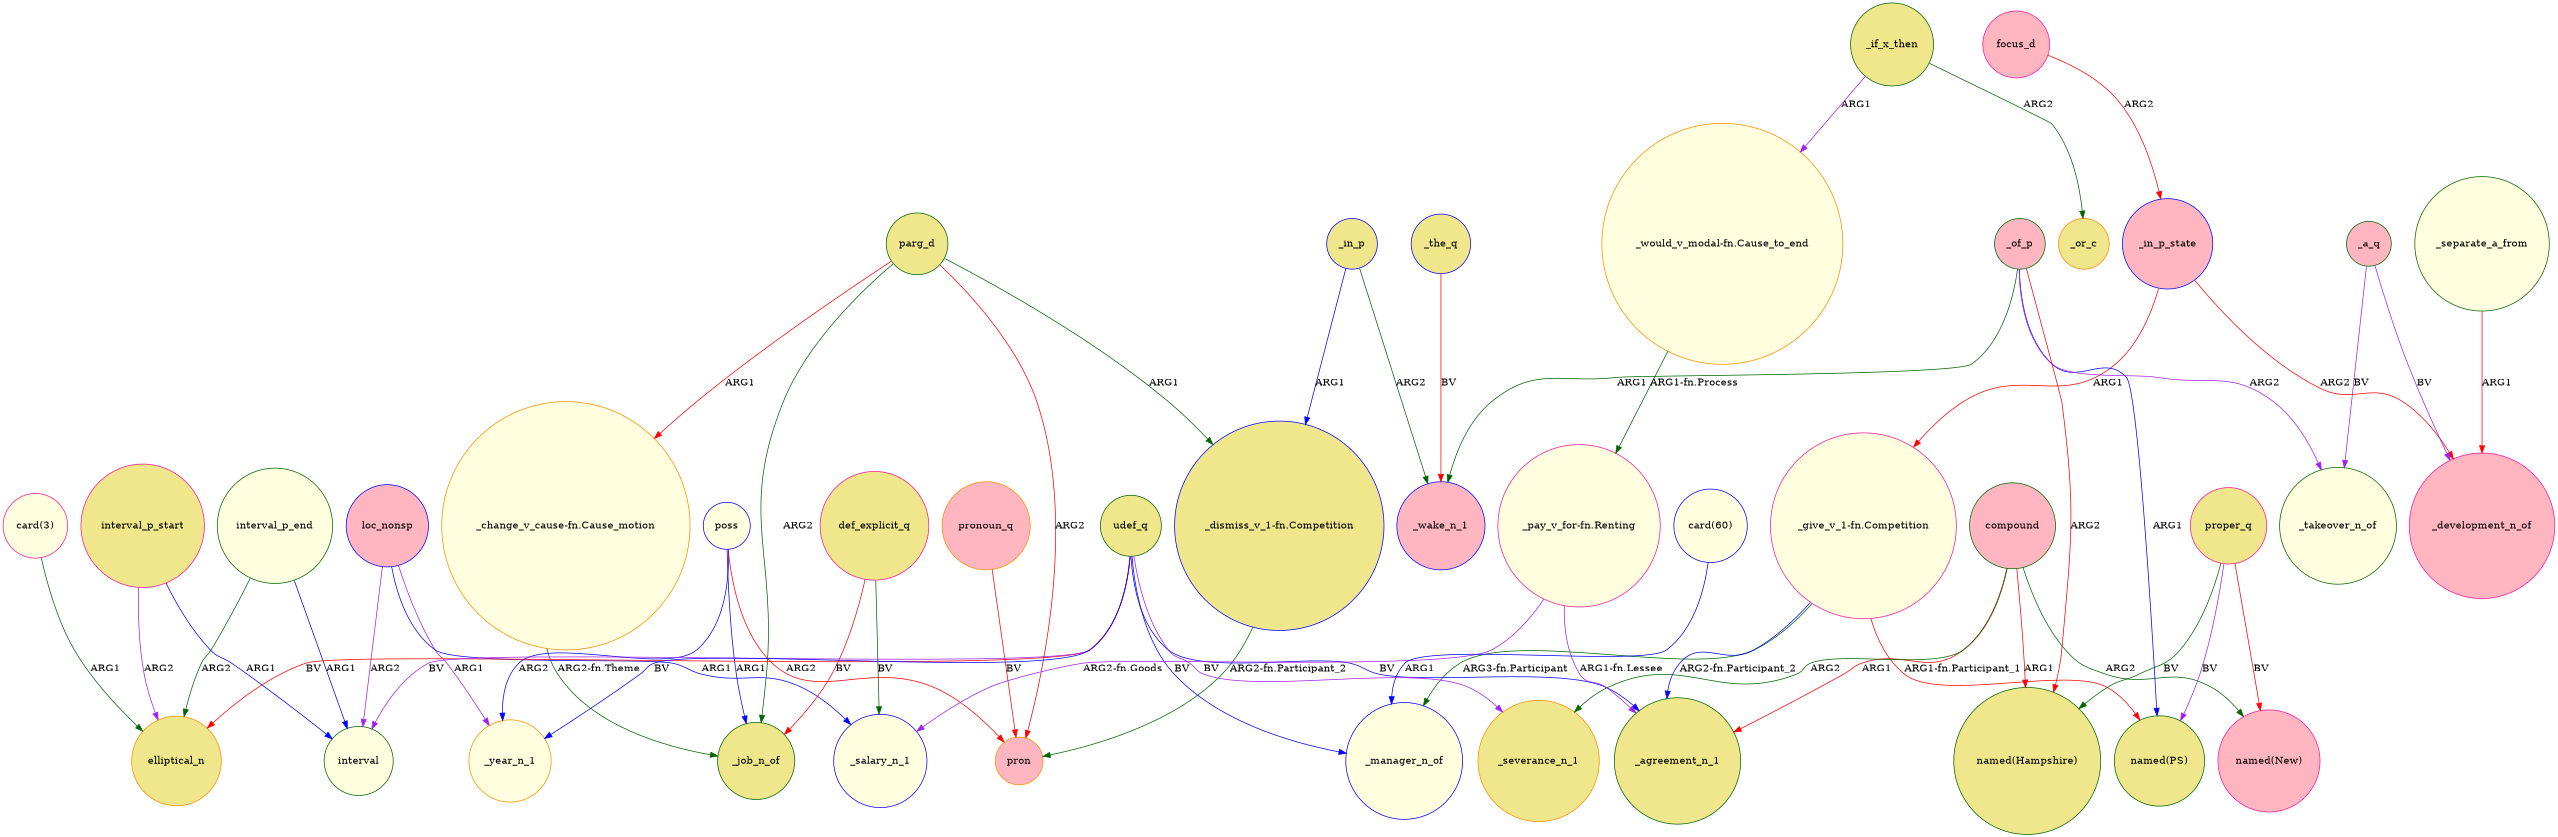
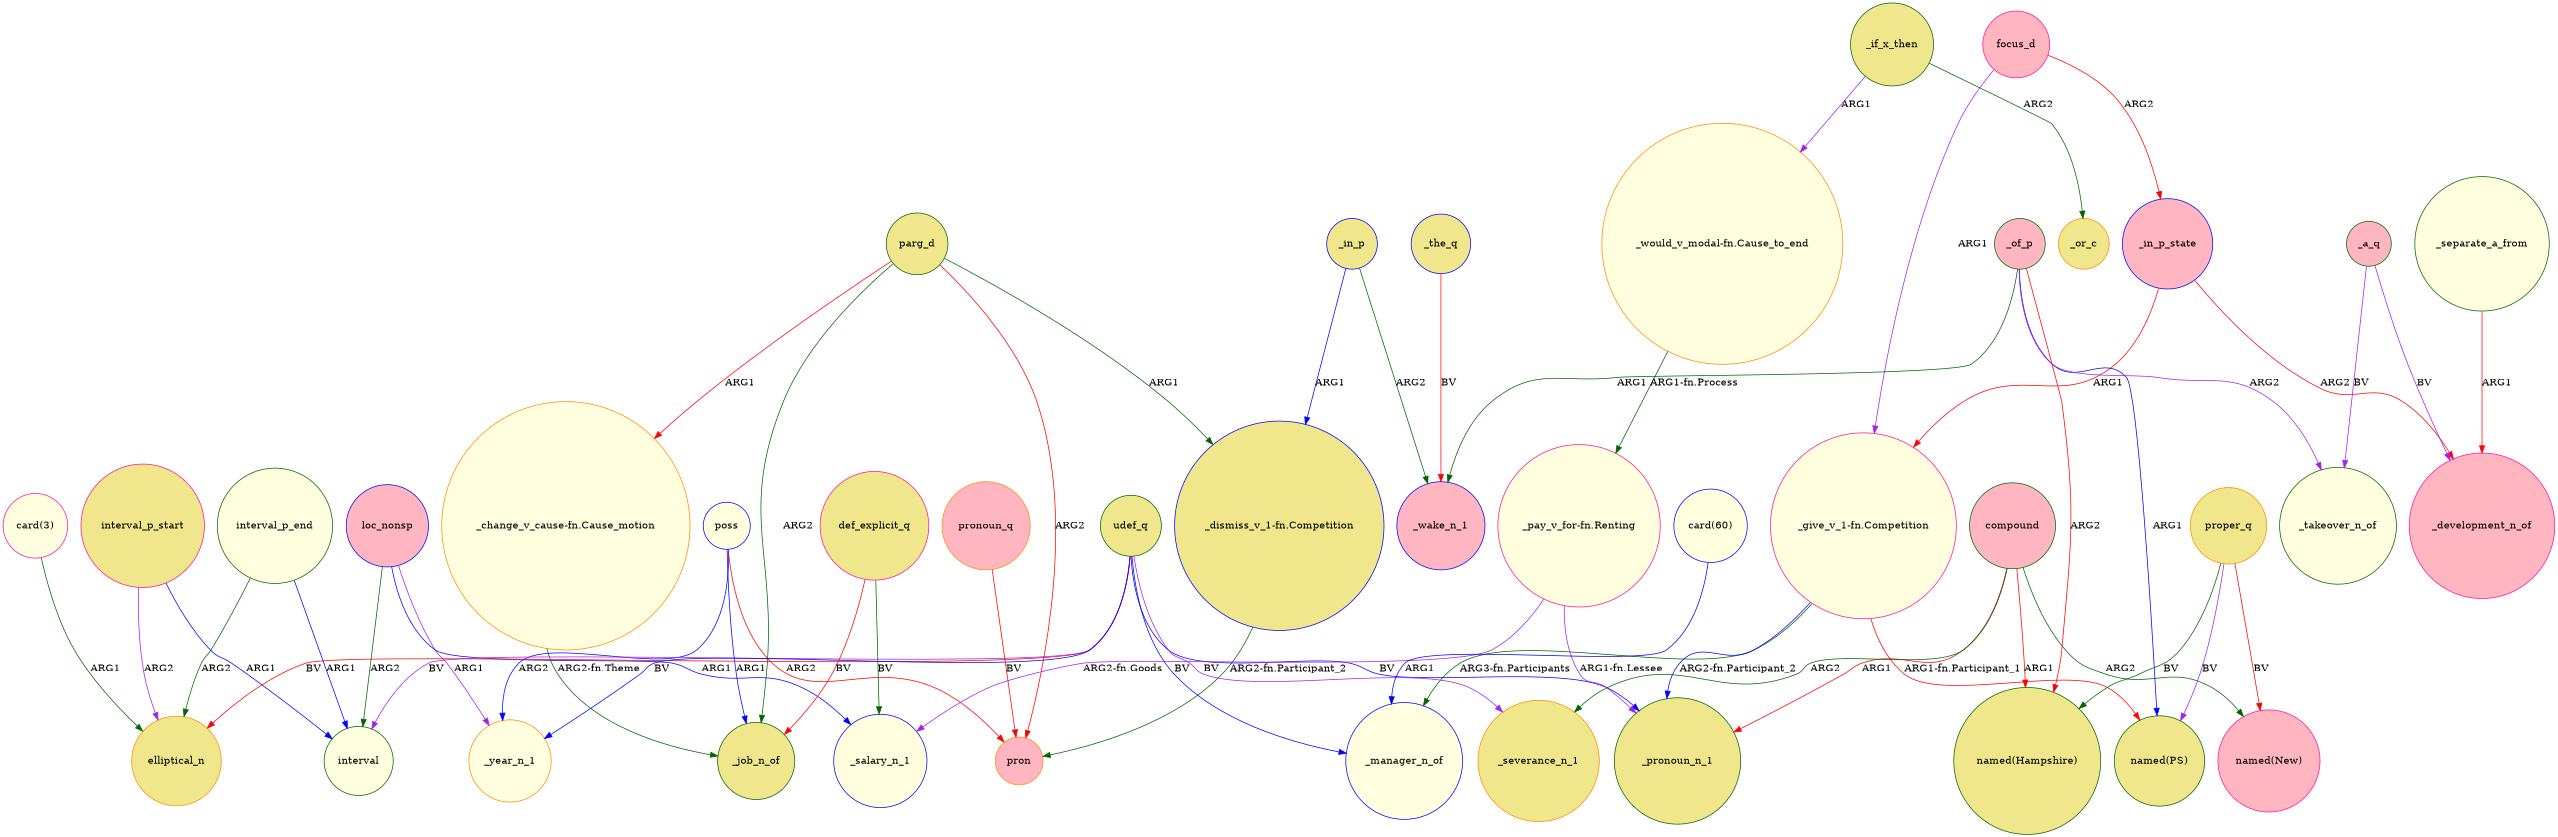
none -> (1915, 241)
(2229, 526) -> (2229, 526)
(373, 643) -> (373, 643)
(1516, 669) -> (1516, 669)
(1678, 761) -> (1678, 761)
